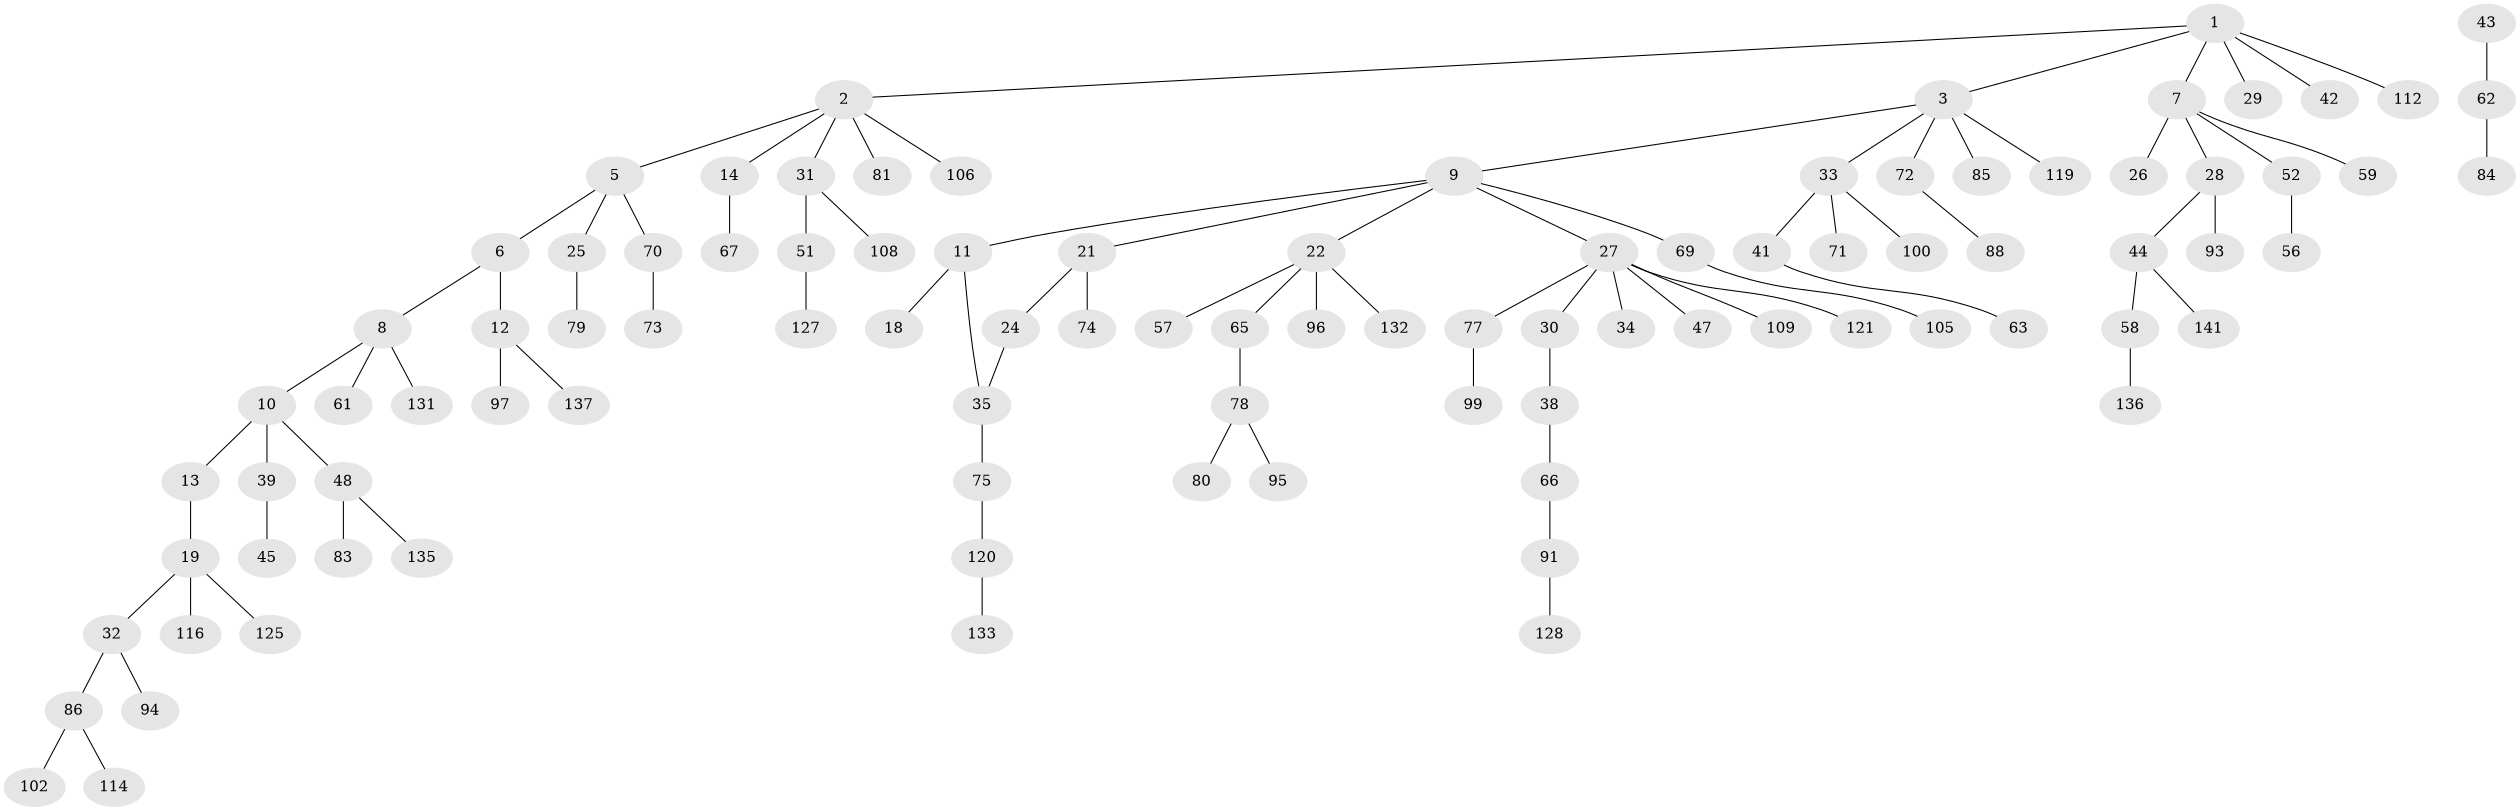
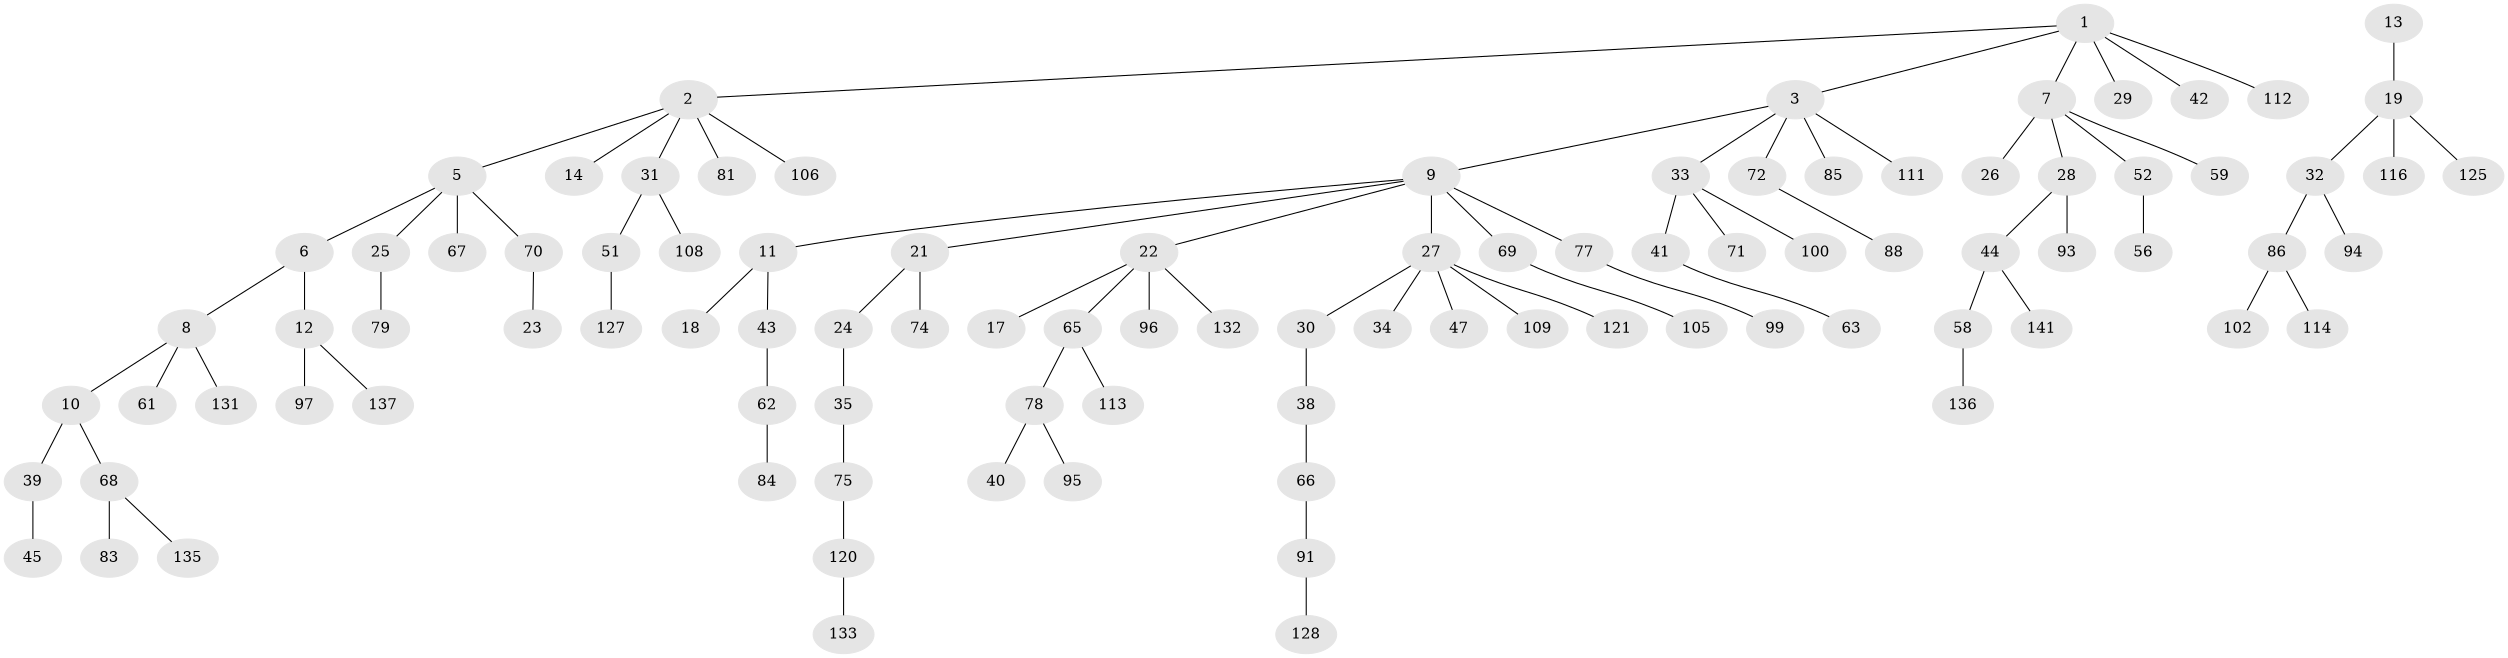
(2060, 176) -> (1912, 176)
(730, 214) -> (457, 214)
(1541, 291) -> (1508, 214)
(653, 329) -> (533, 329)
(970, 329) -> (768, 291)
(1164, 329) -> (996, 329)
none -> (1113, 405)
(229, 443) -> none
(343, 482) -> (109, 482)
(1202, 482) -> (996, 482)
